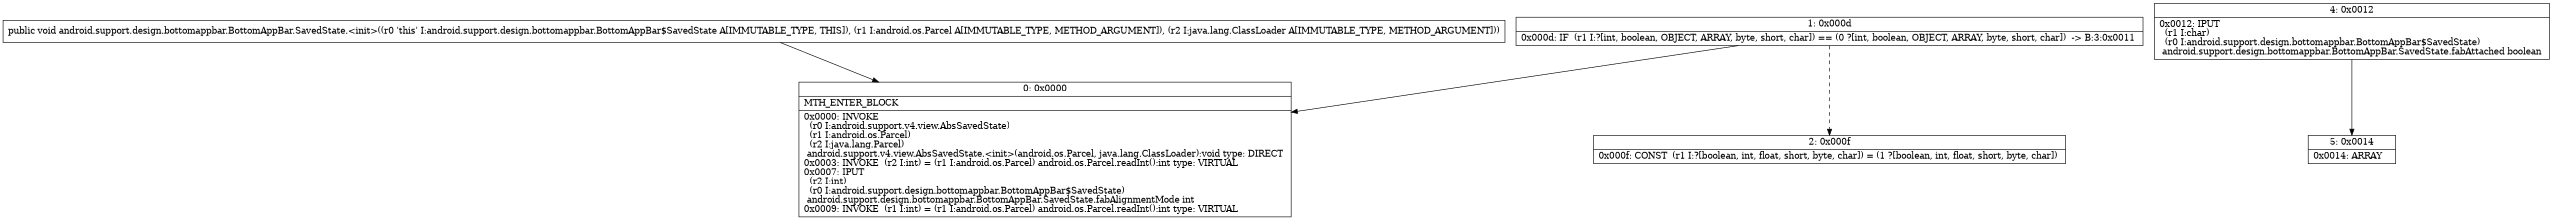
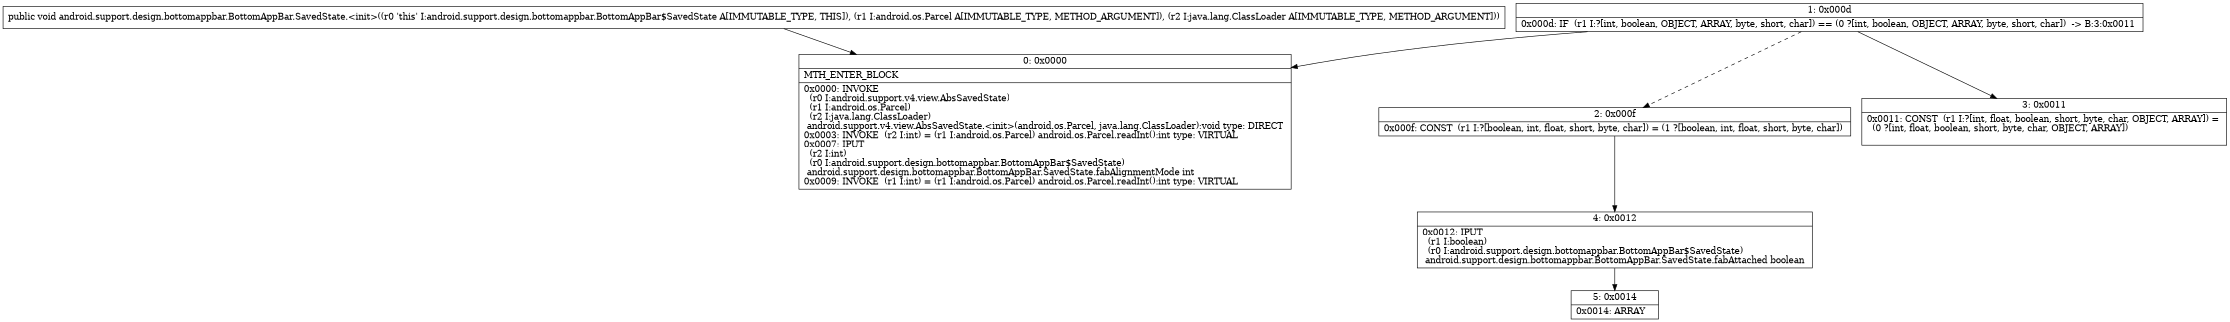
(2185, 34) -> (1455, 242)
none -> (2044, 122)
(854, 145) -> (868, 117)
none -> (1615, 171)
